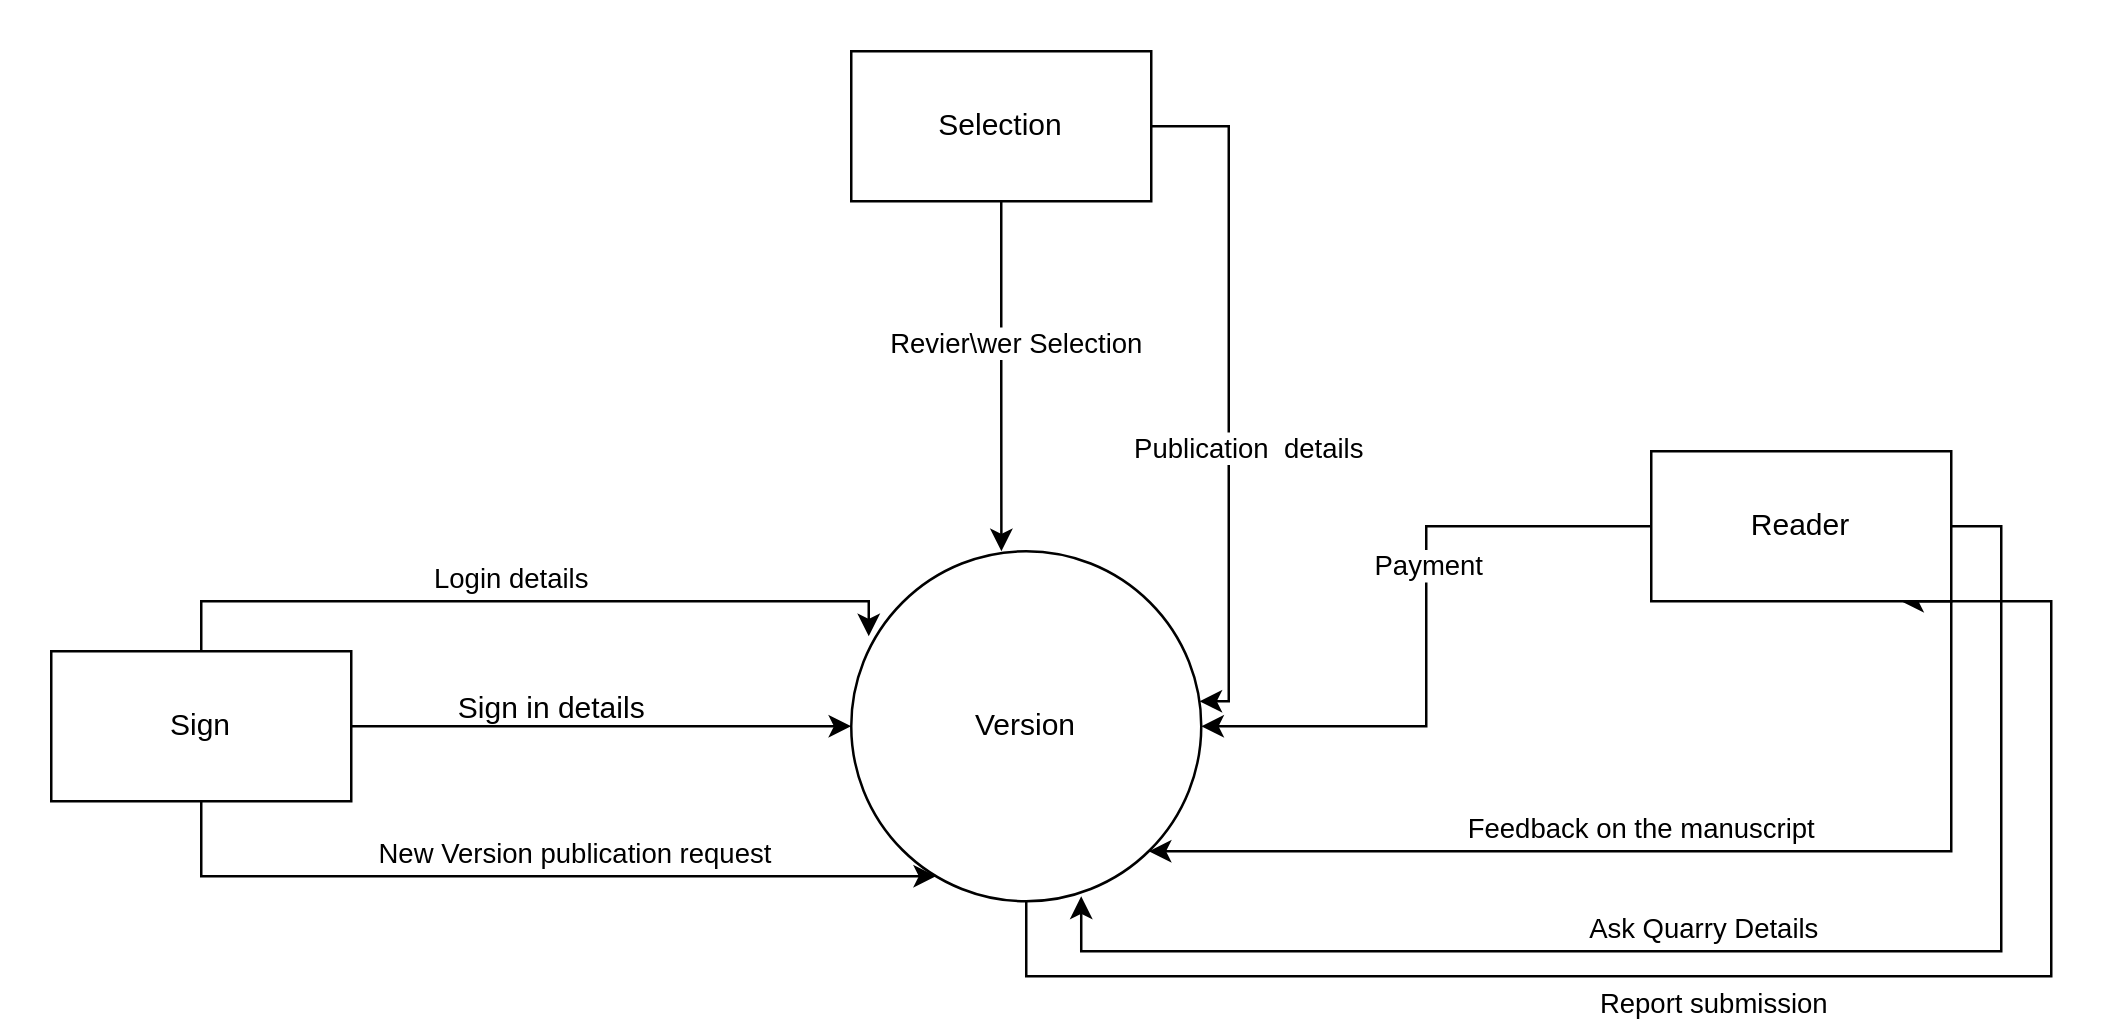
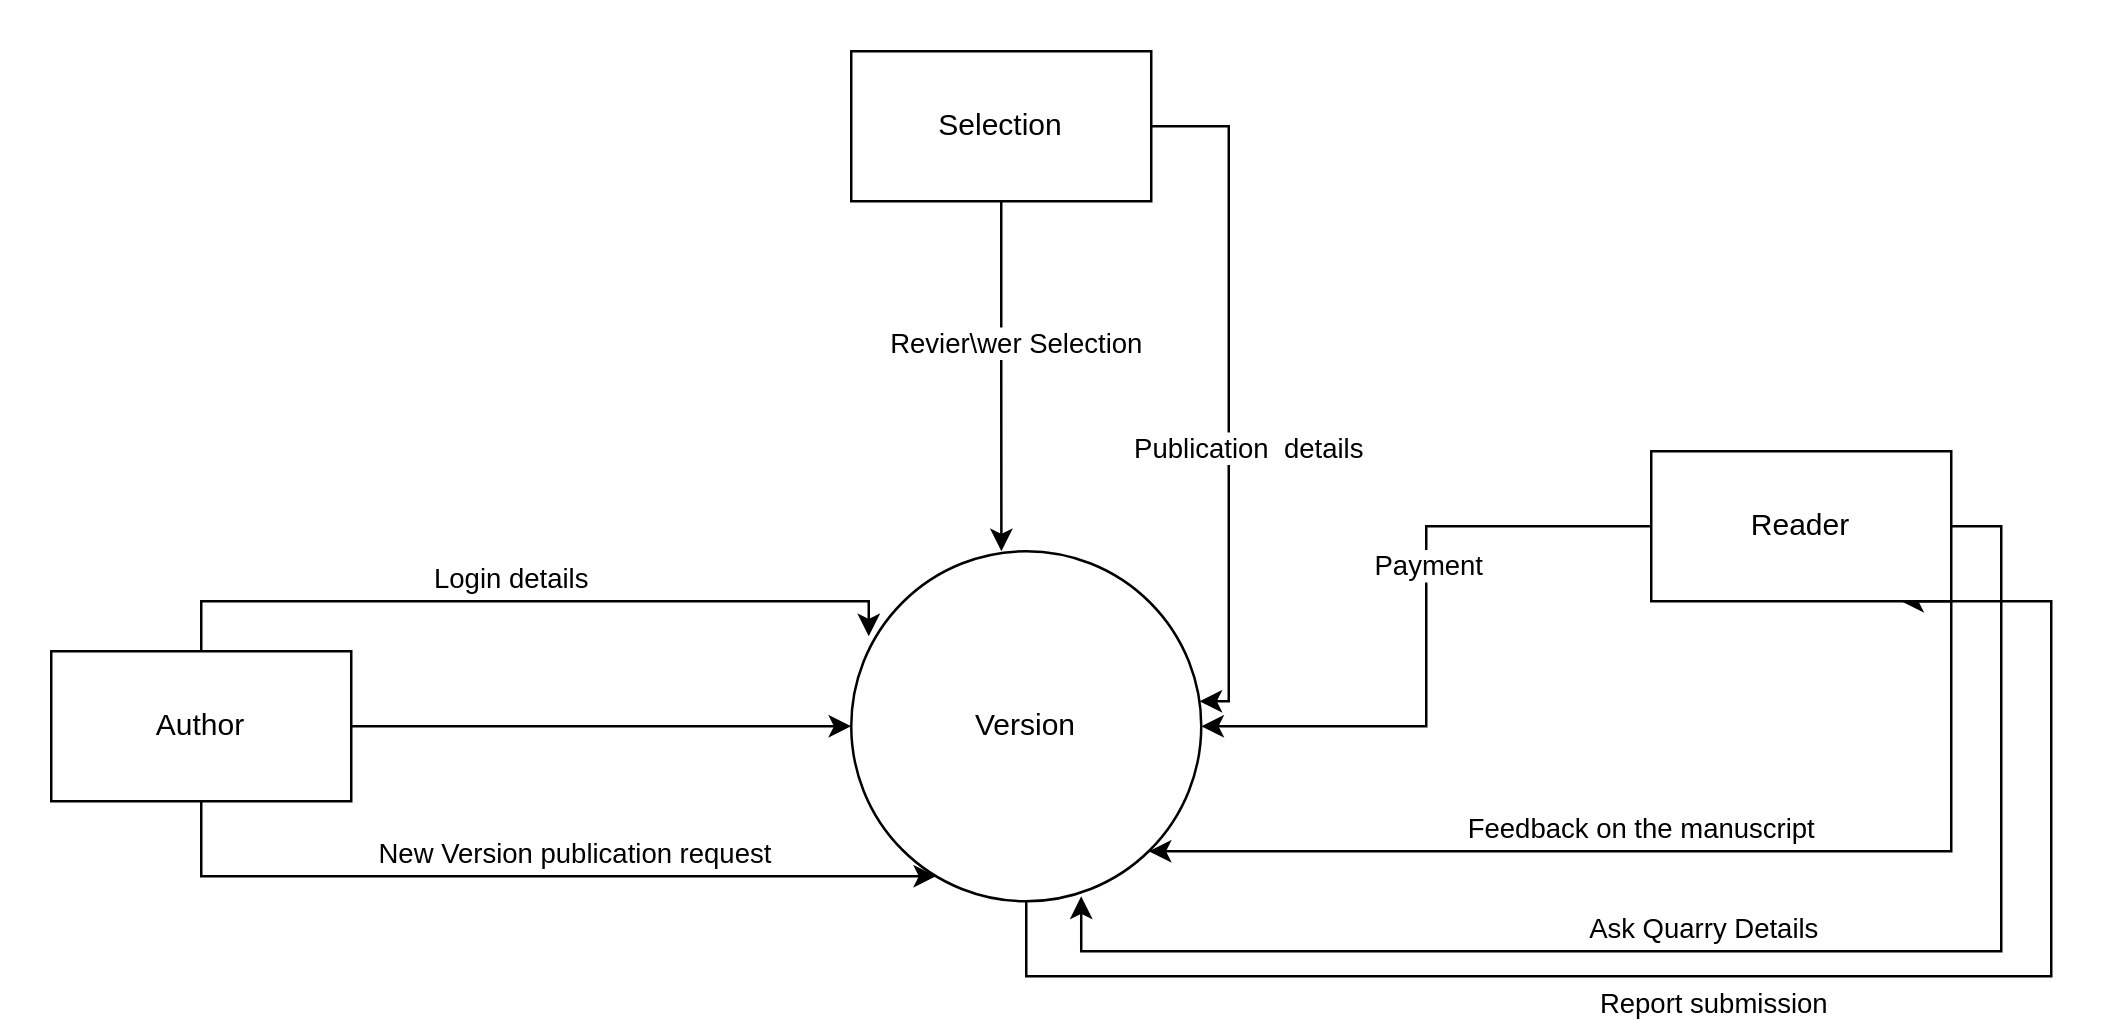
(551, 709) -> none
(201, 726) -> (201, 726)
